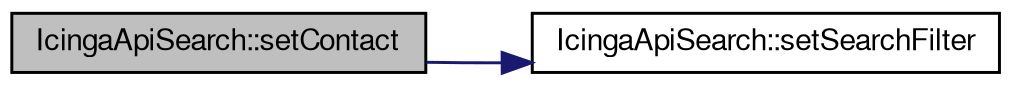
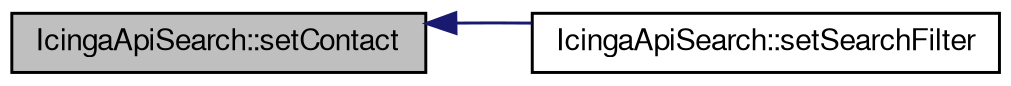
(464, 63) -> (494, 23)
